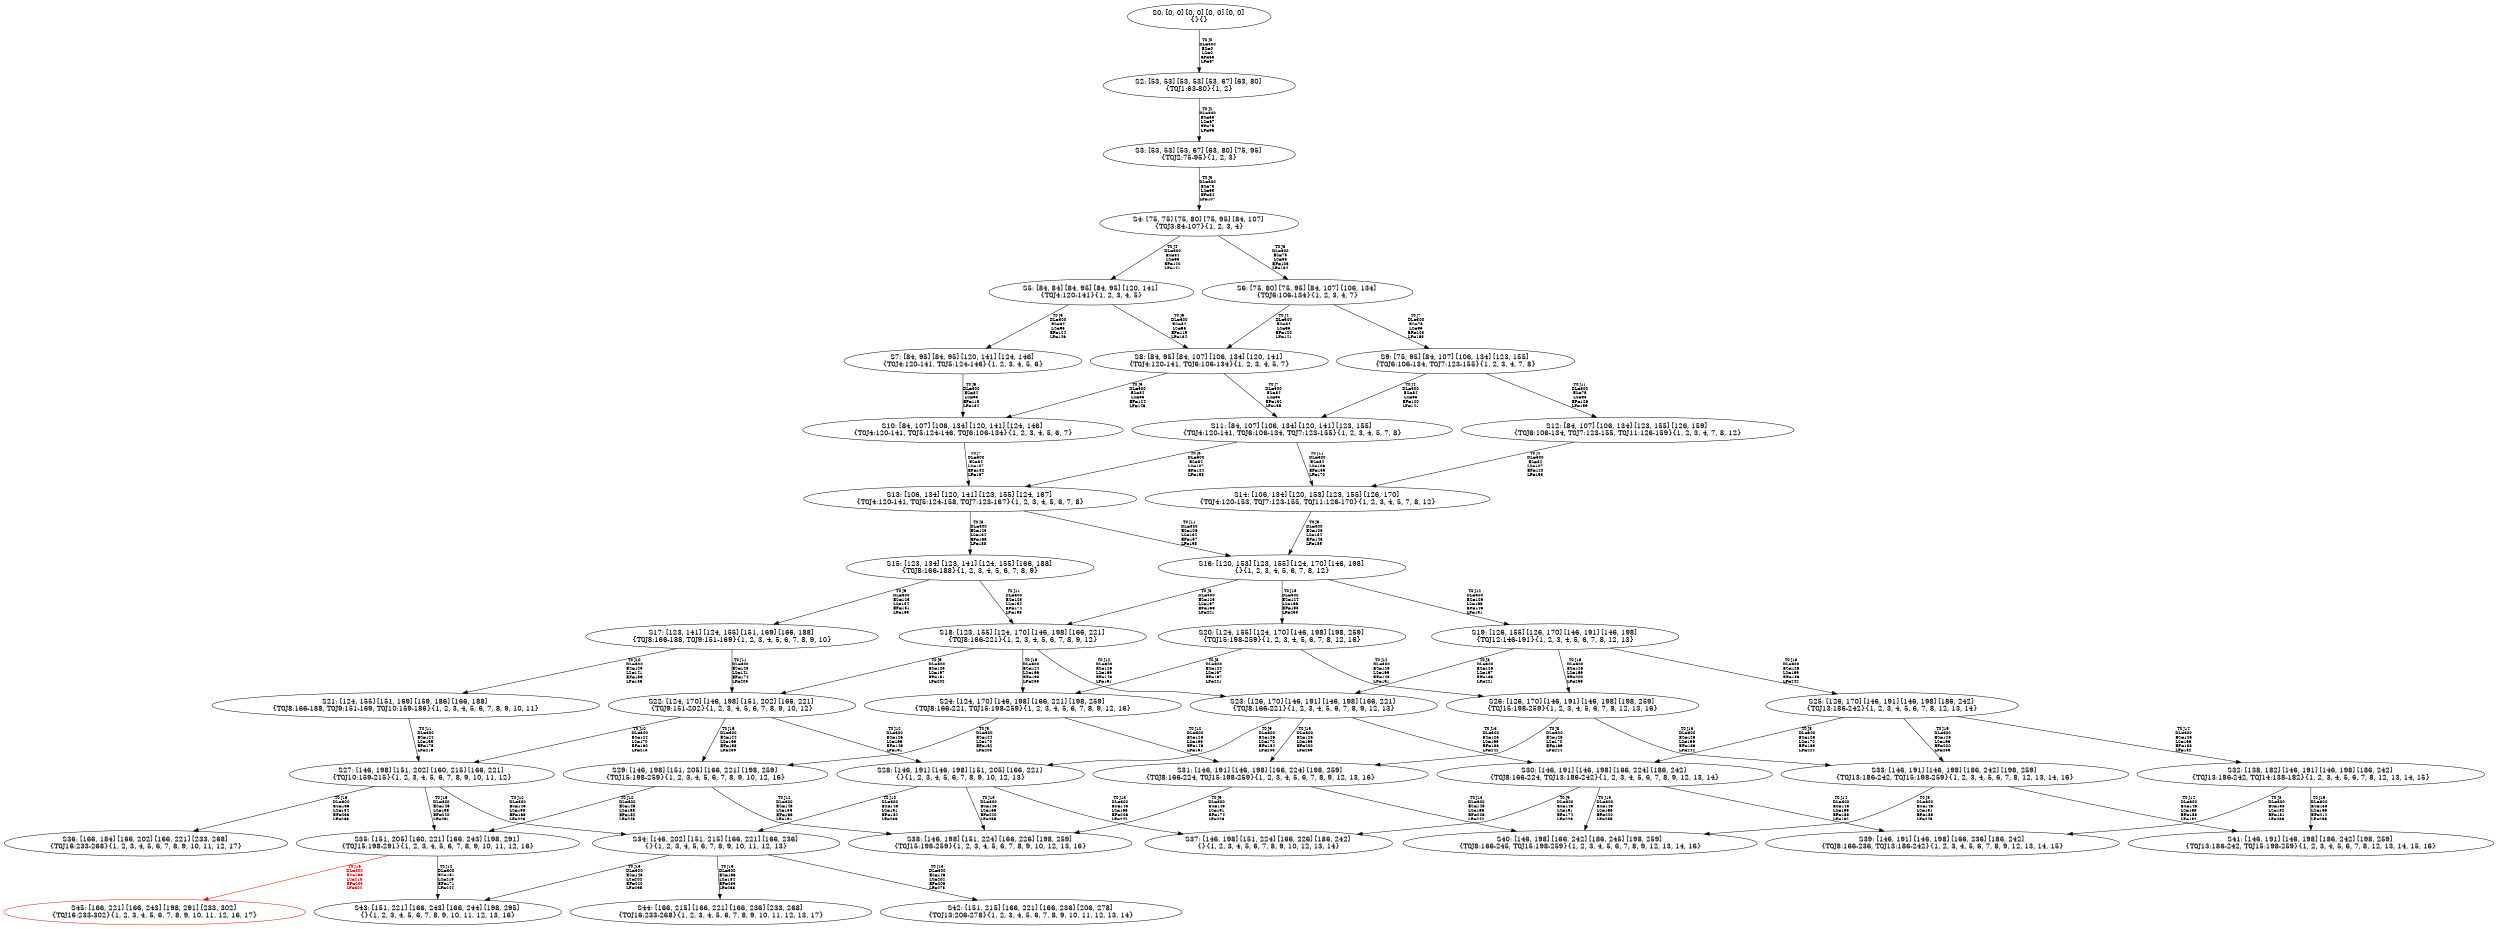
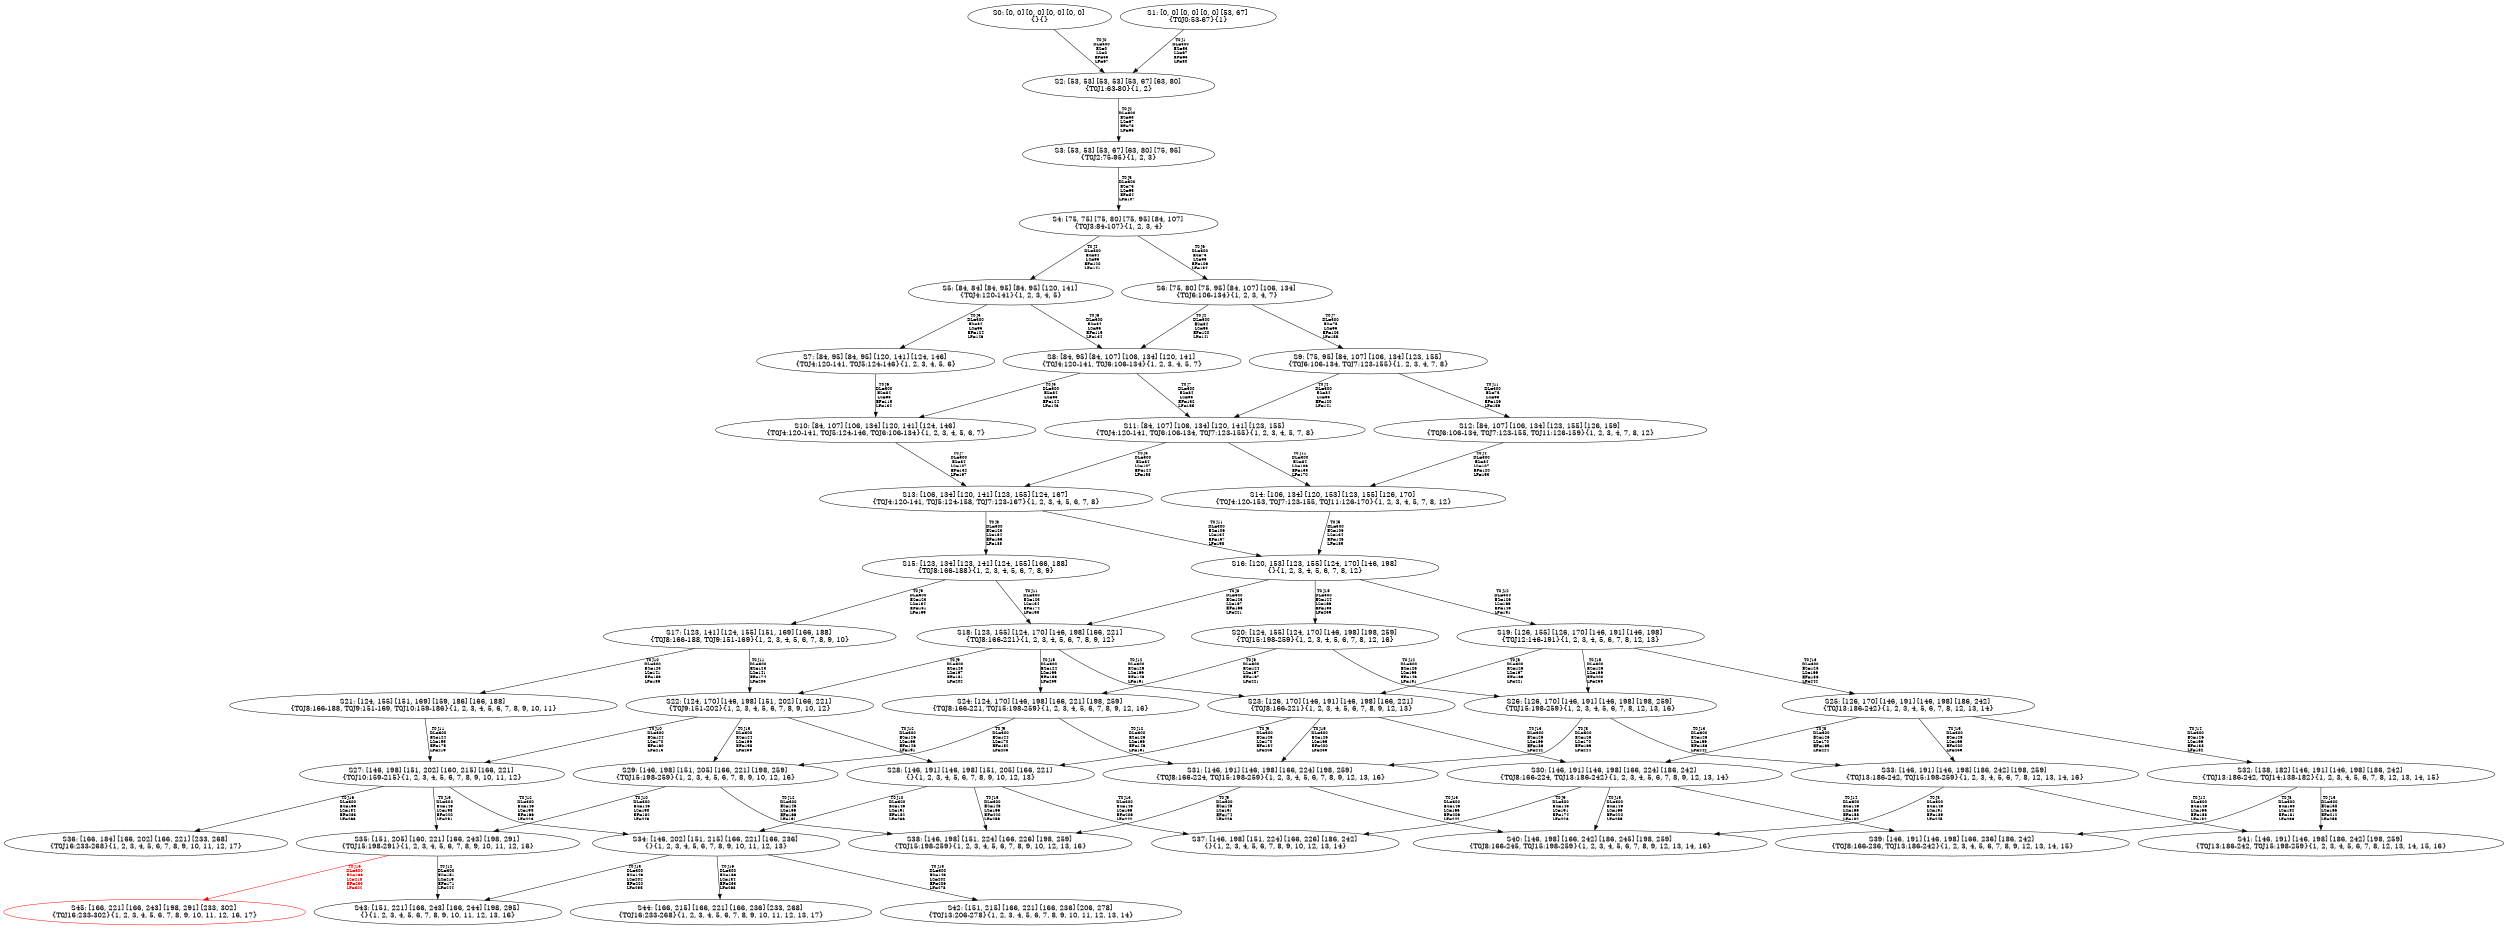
none -> (1198, 17)
